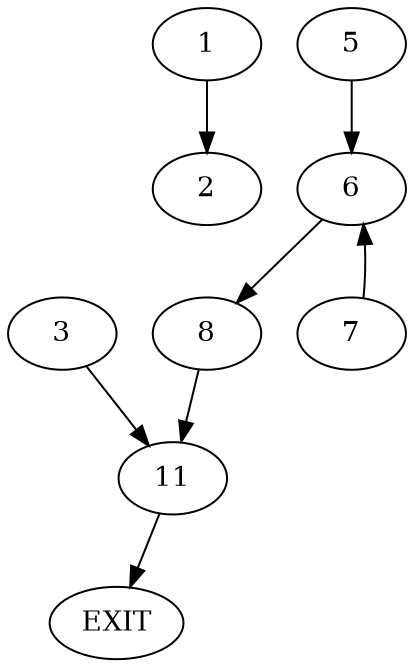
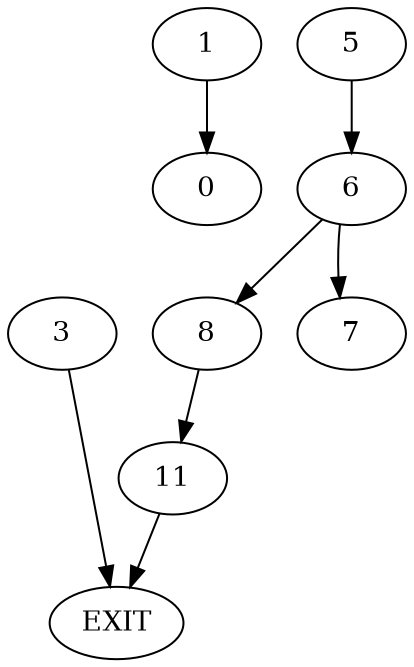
(207, 189) -> (207, 189)
(365, 271) -> (338, 251)
(111, 398) -> (87, 468)
